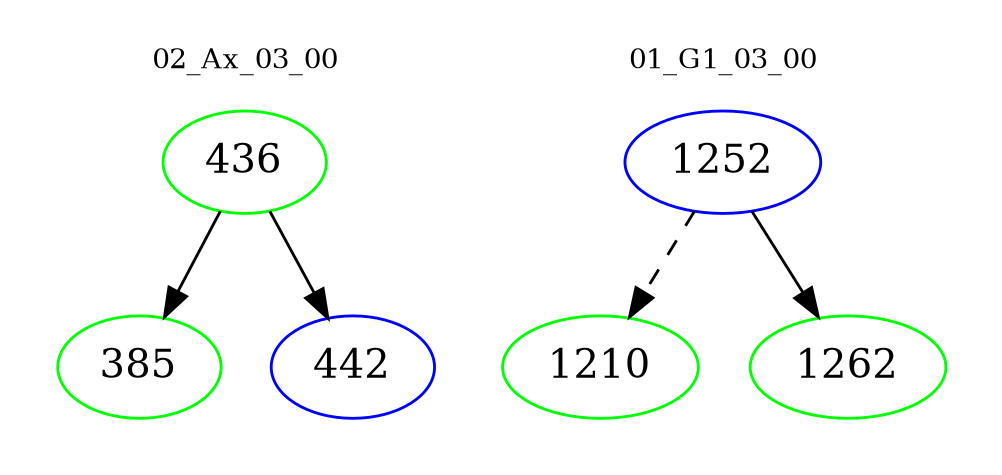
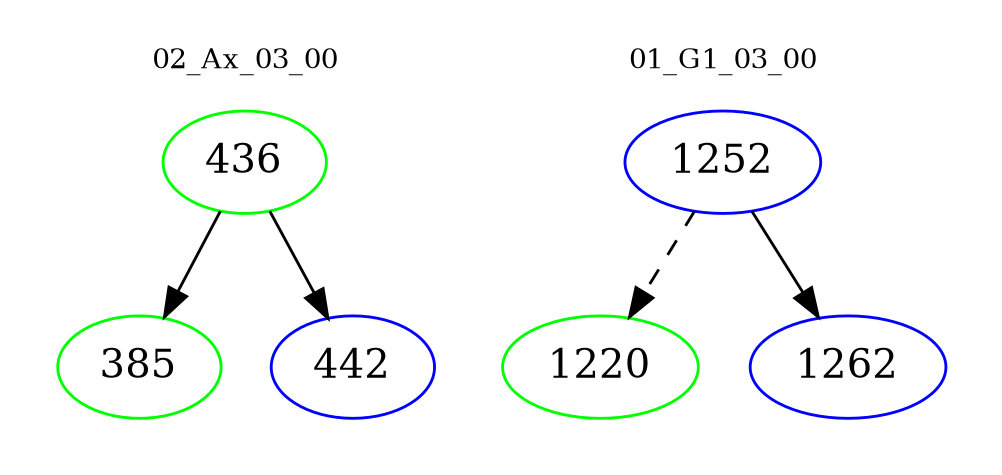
(600, 367) -> (600, 367)
(848, 367) -> (848, 367)
